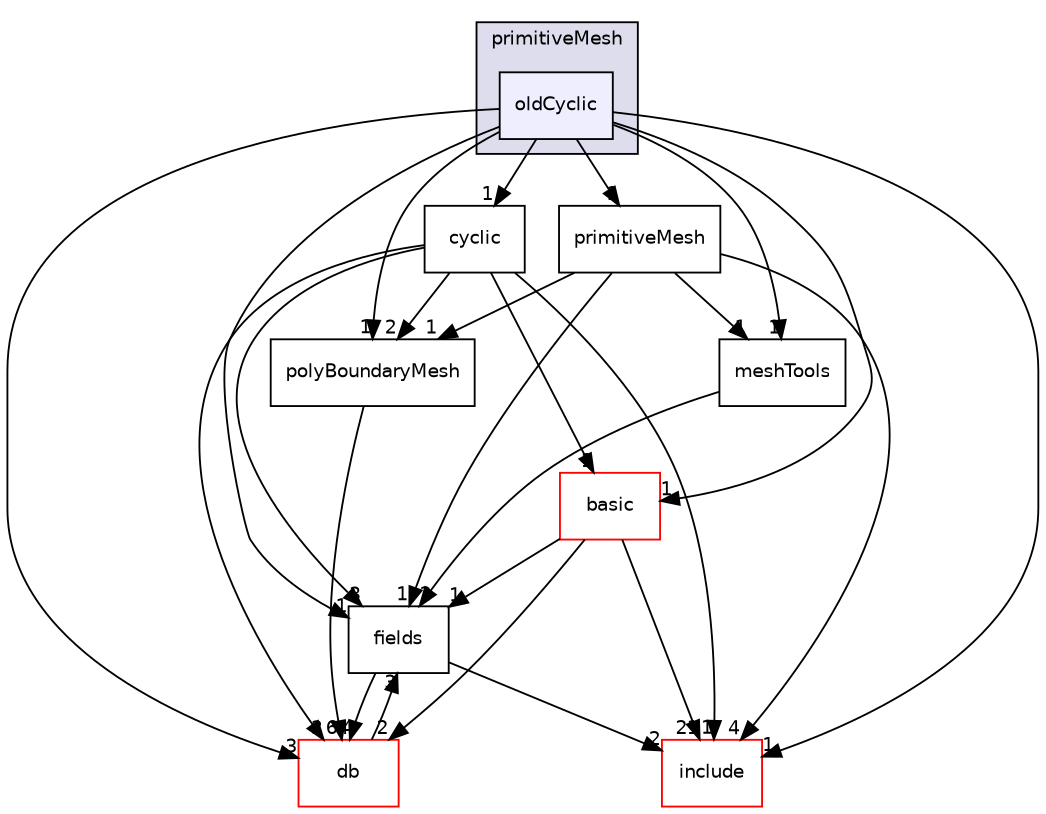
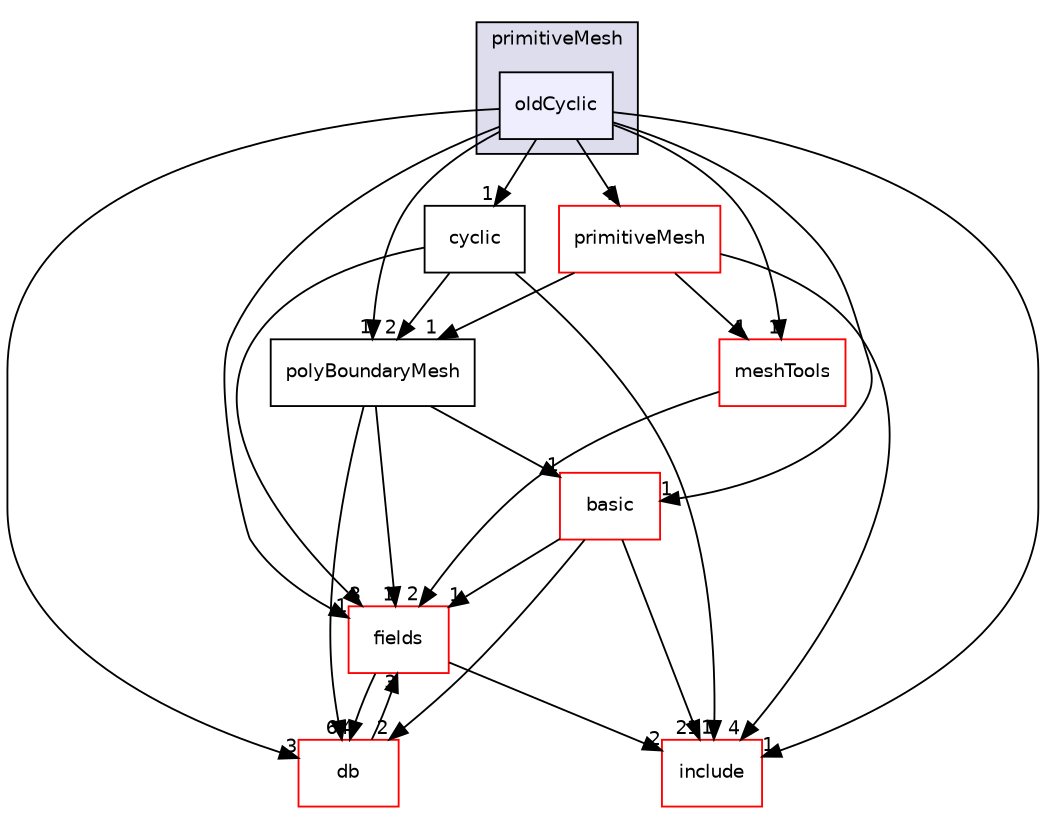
(640, 239) -> (640, 239)
(531, 351) -> (487, 437)
(782, 373) -> (782, 373)
(499, 422) -> (385, 497)
(201, 432) -> none
(399, 640) -> (399, 640)
